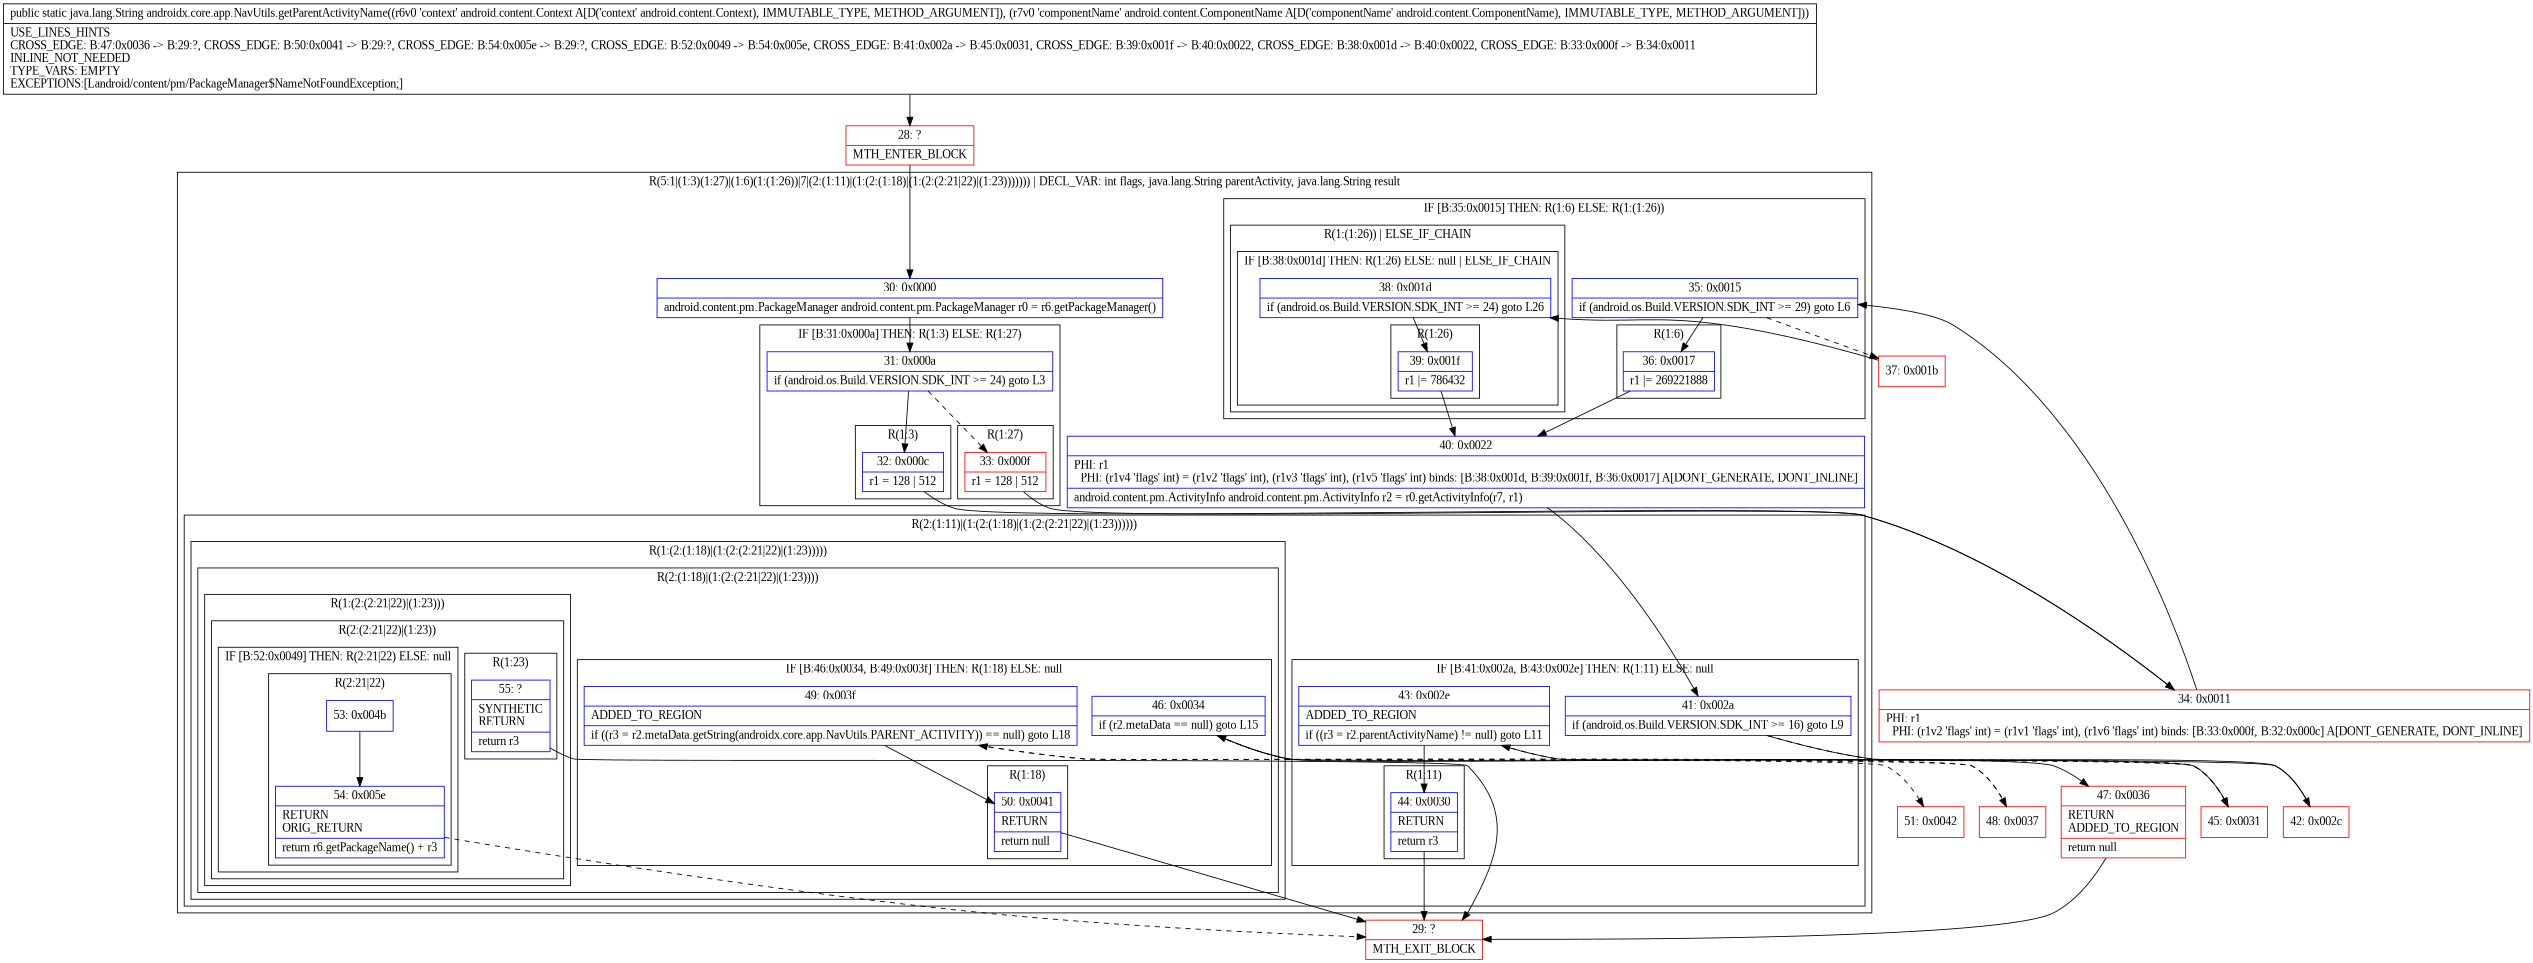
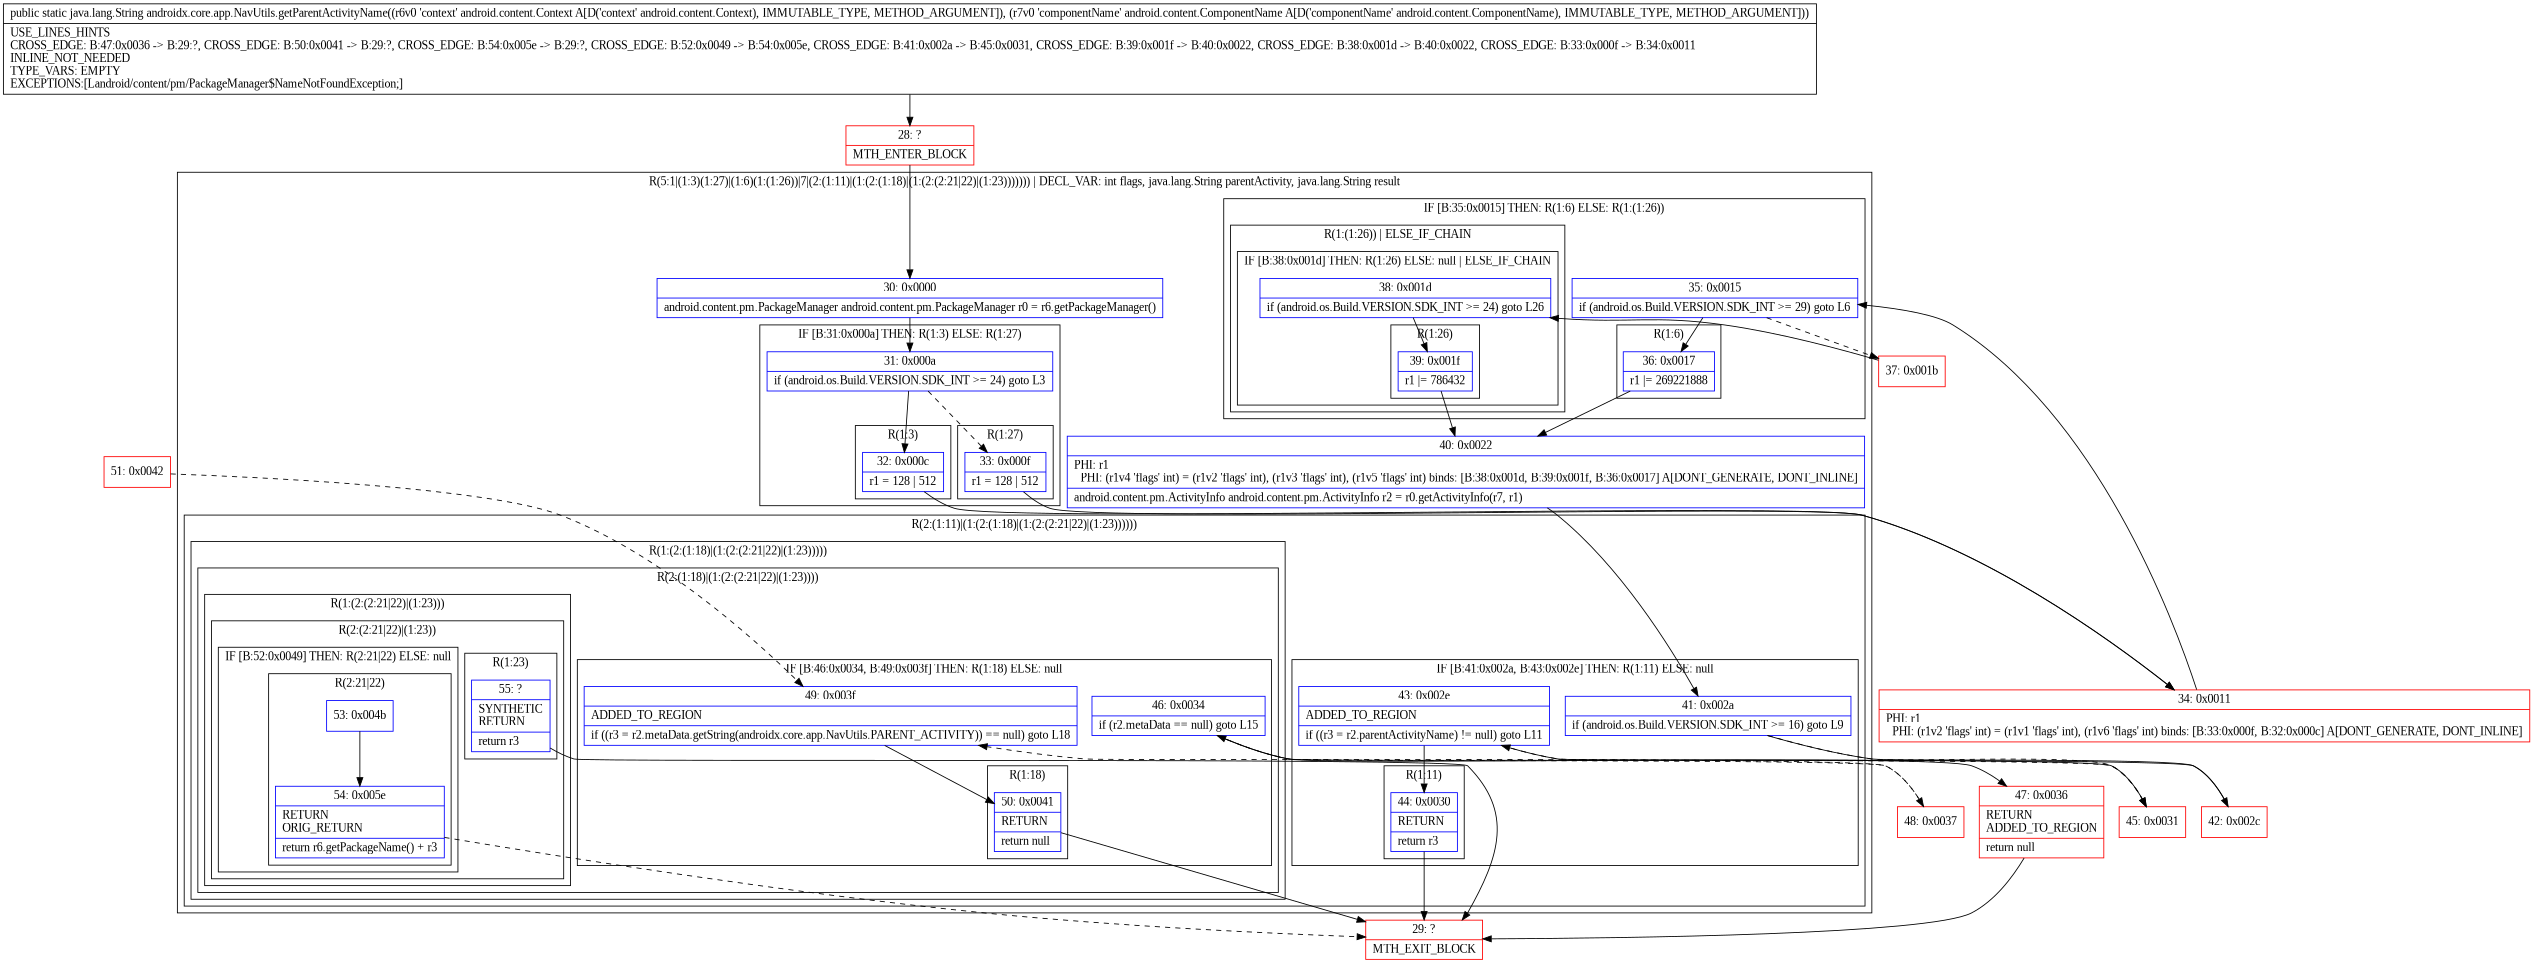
(1005, 472) -> (1005, 472)
(1455, 759) -> (511, 503)
